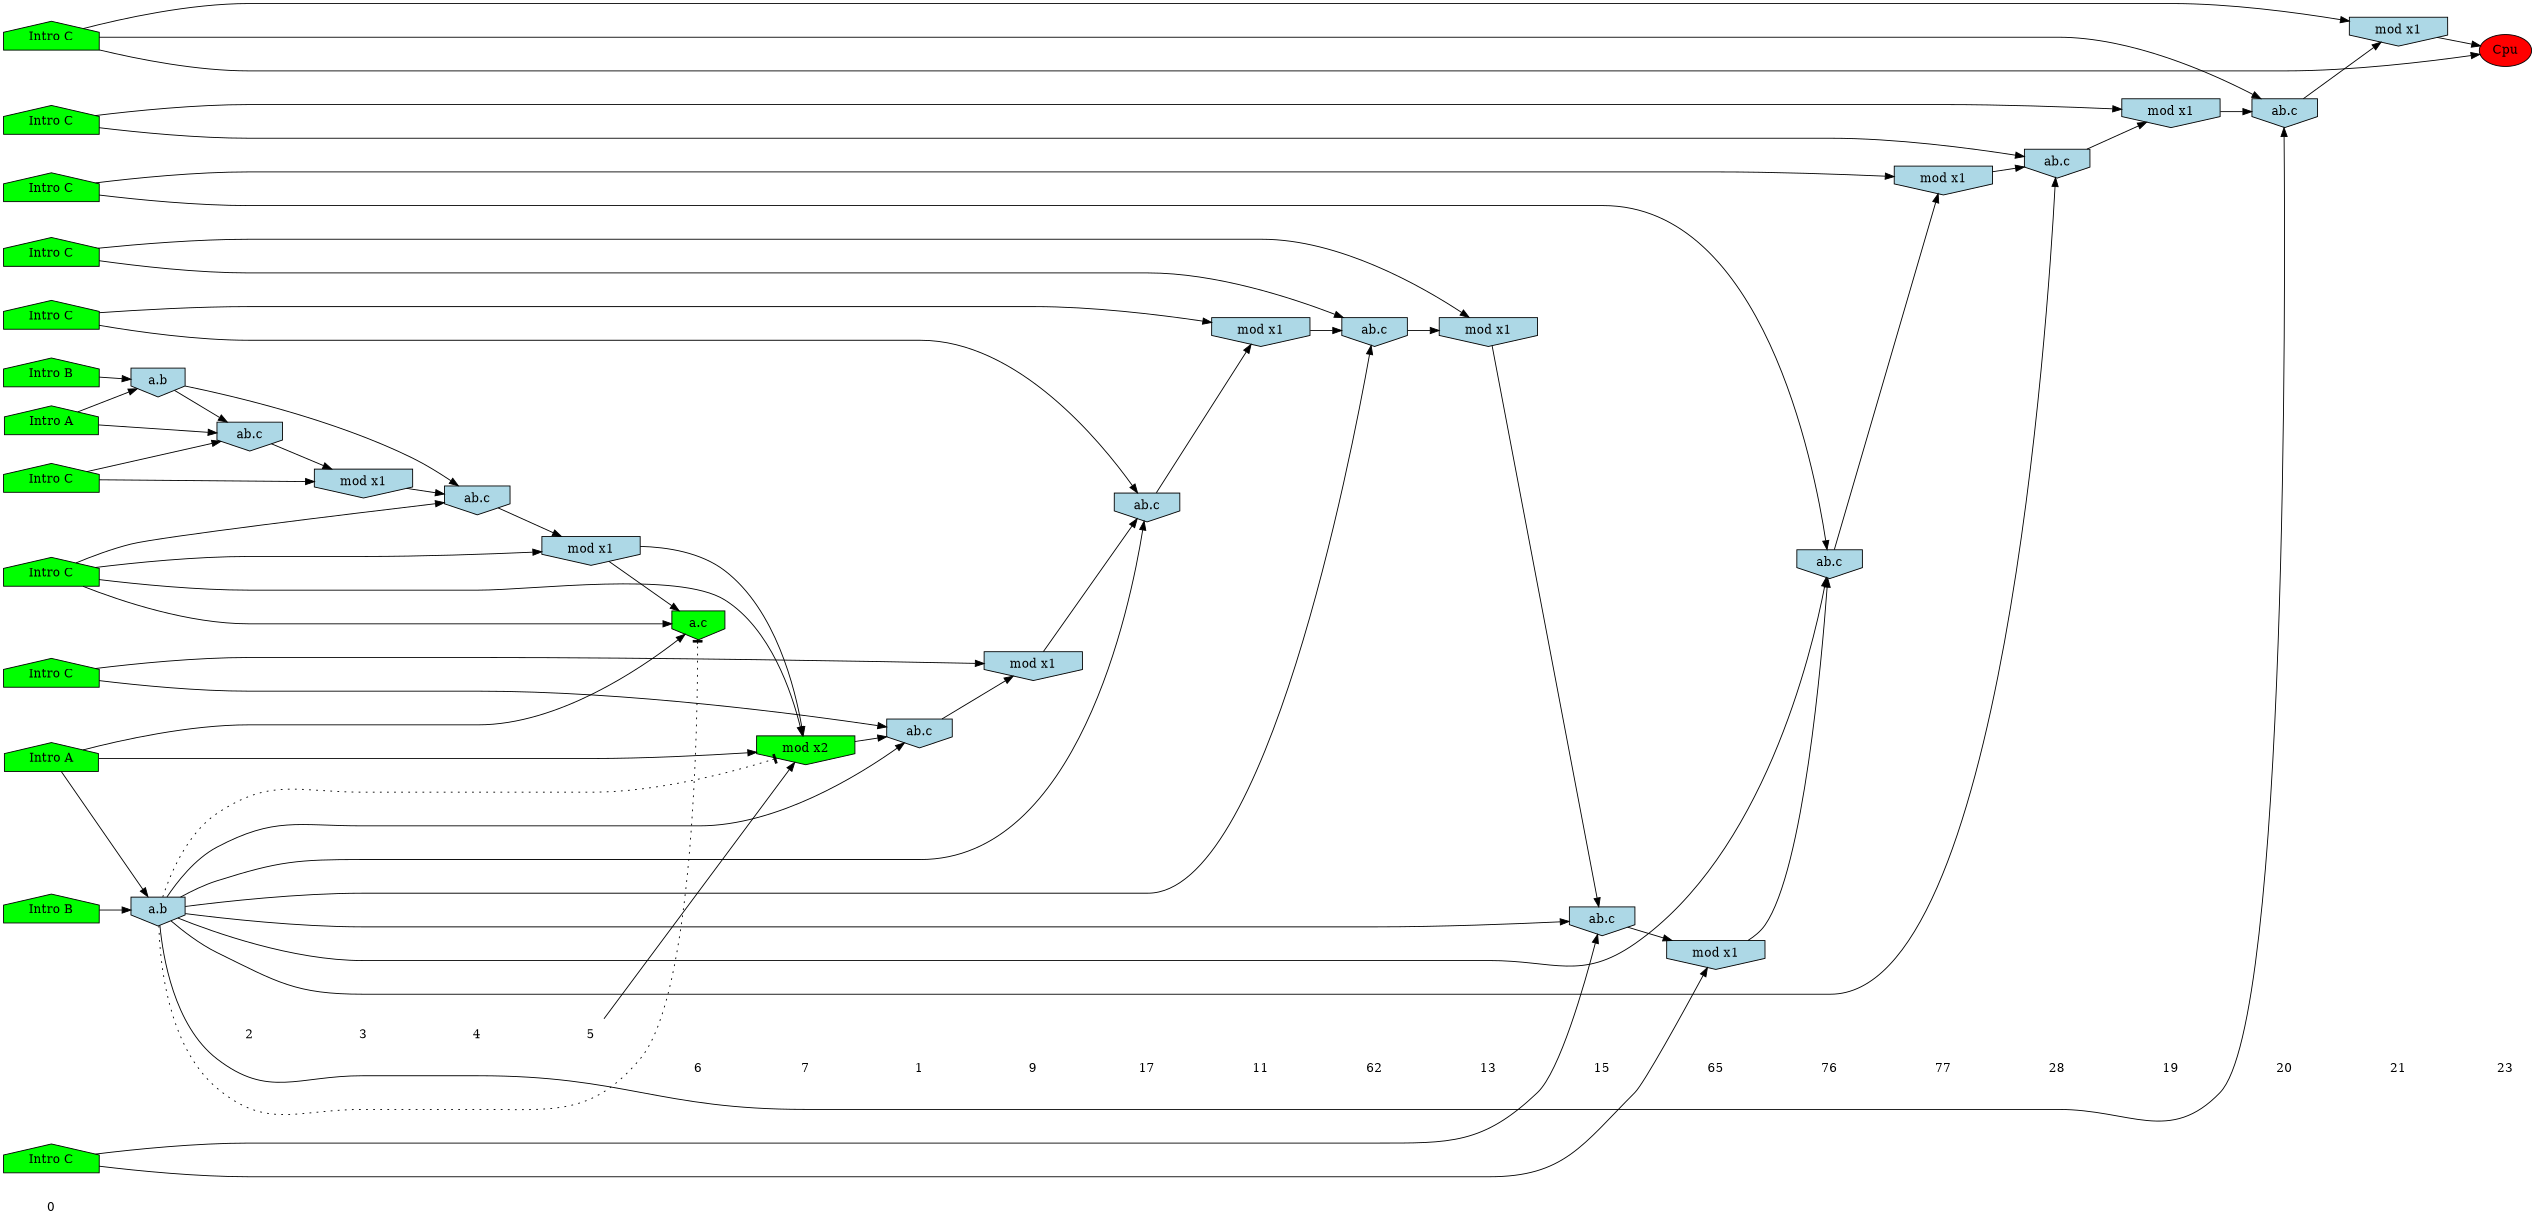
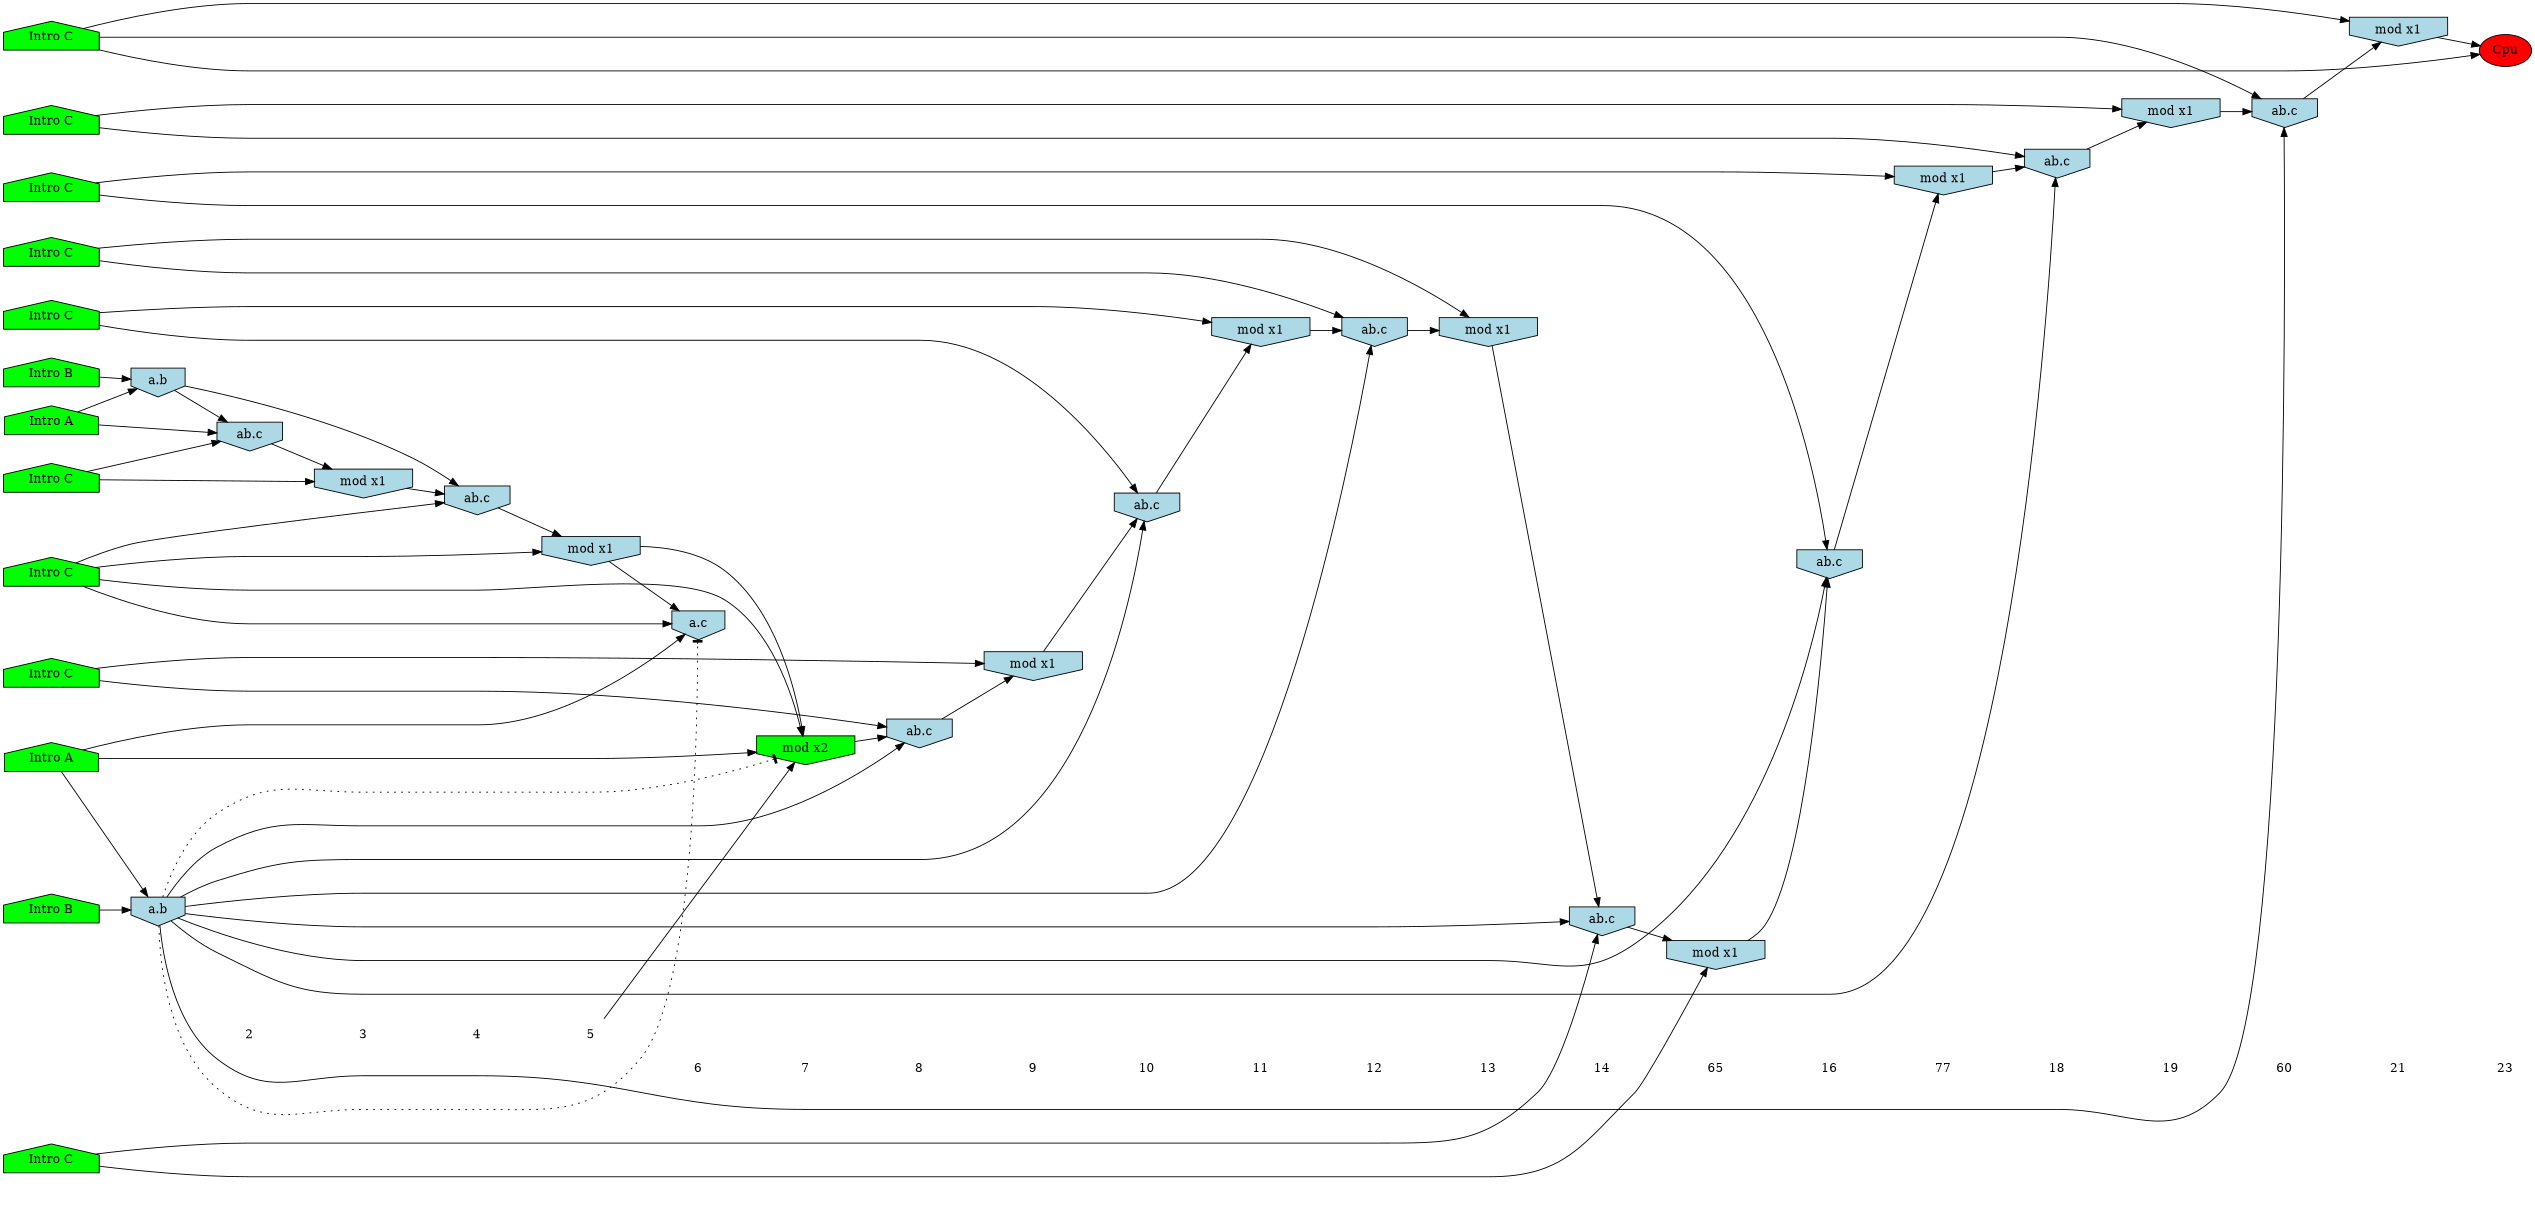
(698, 624) -> (698, 624)
(920, 1069) -> (920, 1069)
(1147, 1069) -> (1147, 1069)
(1375, 1069) -> (1375, 1069)
(1602, 1069) -> (1602, 1069)
(1830, 1069) -> (1830, 1069)
(2057, 1069) -> (2057, 1069)
(2285, 1069) -> (2285, 1069)
(51, 1208) -> none
